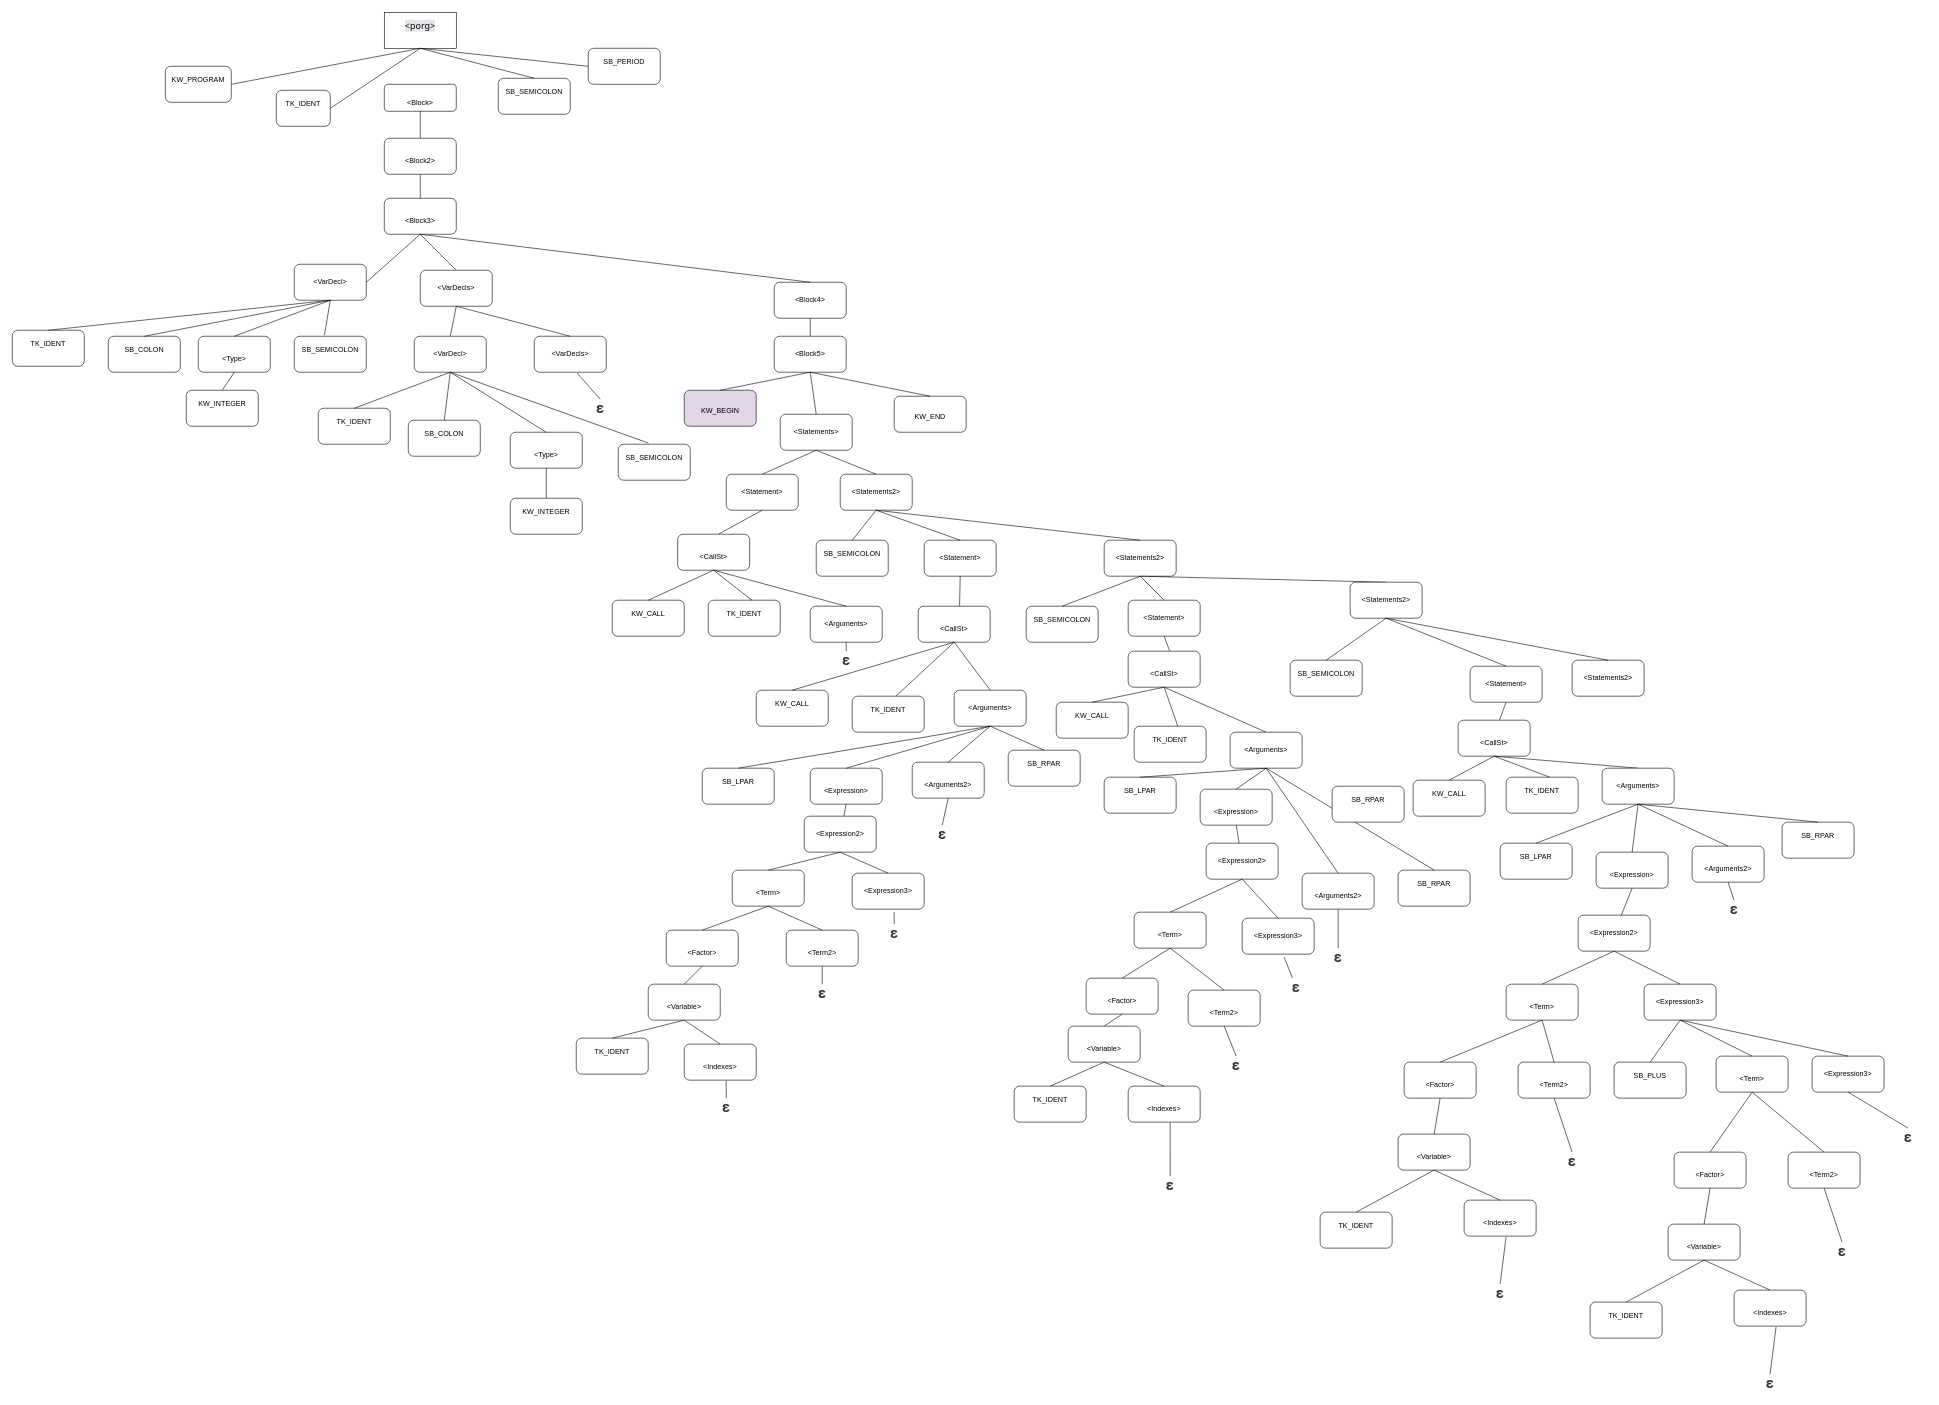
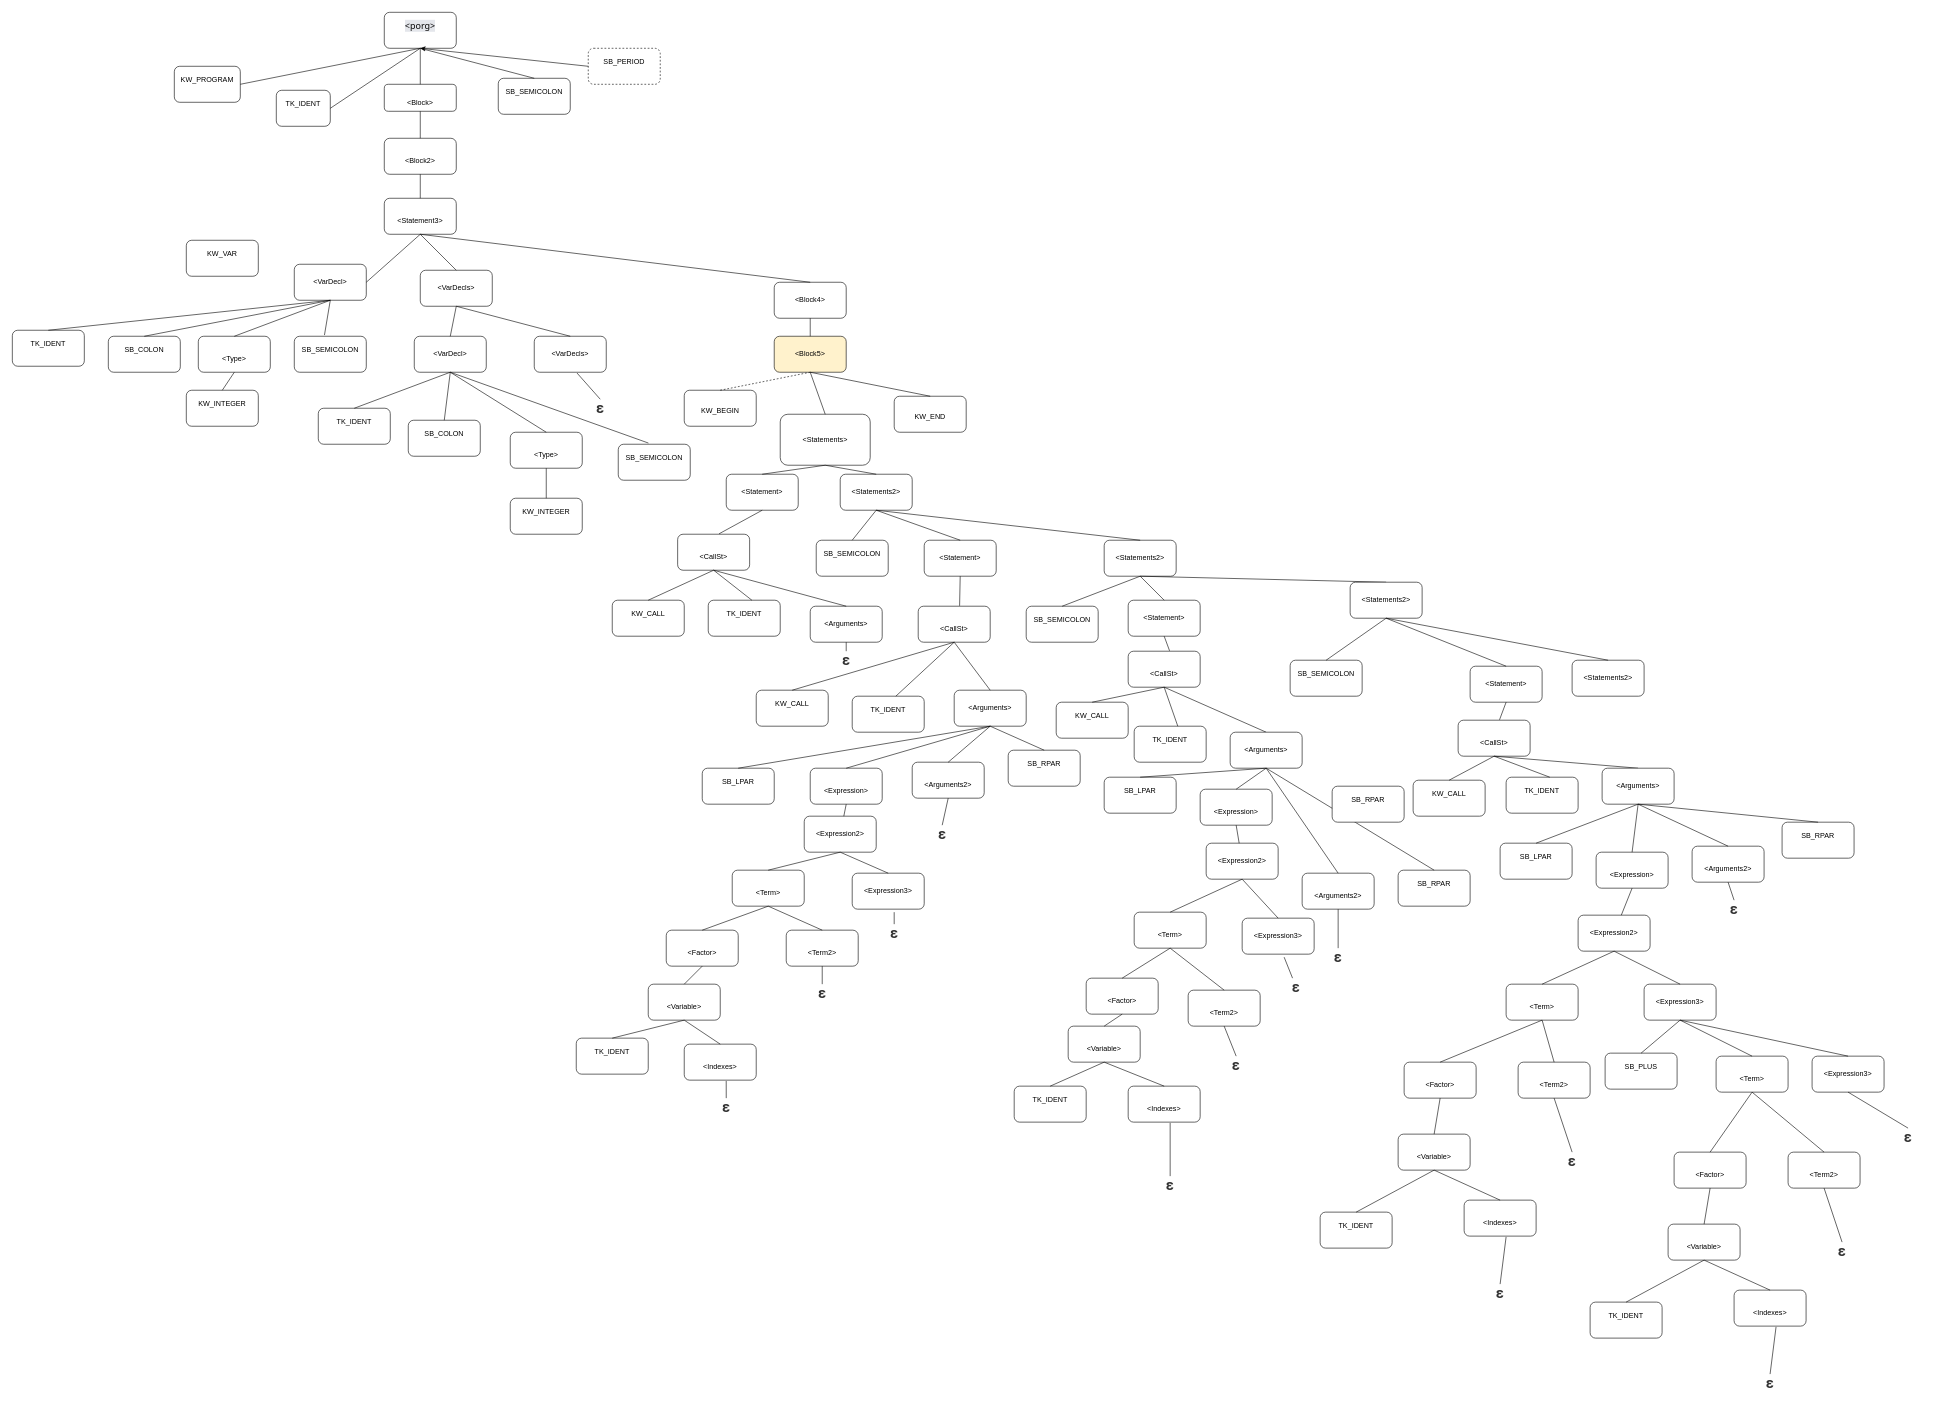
(420, 30) -> (420, 30)
(587, 66) -> (587, 66)
(624, 66) -> (624, 66)
none -> (420, 67)
(198, 84) -> (207, 84)
(420, 216) -> (420, 216)
none -> (222, 258)
(810, 354) -> (810, 354)
(764, 382) -> (764, 382)
(720, 408) -> (720, 408)
(816, 432) -> (825, 440)
(1650, 1080) -> (1641, 1071)
